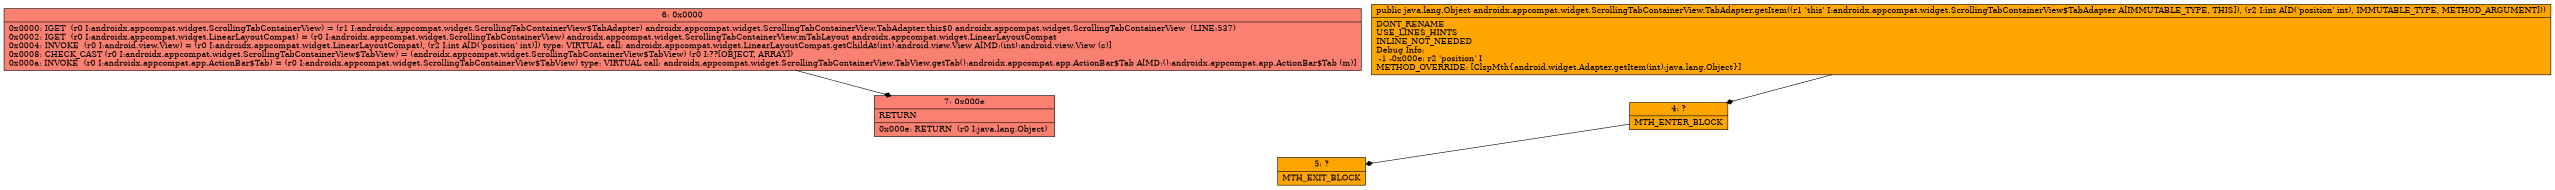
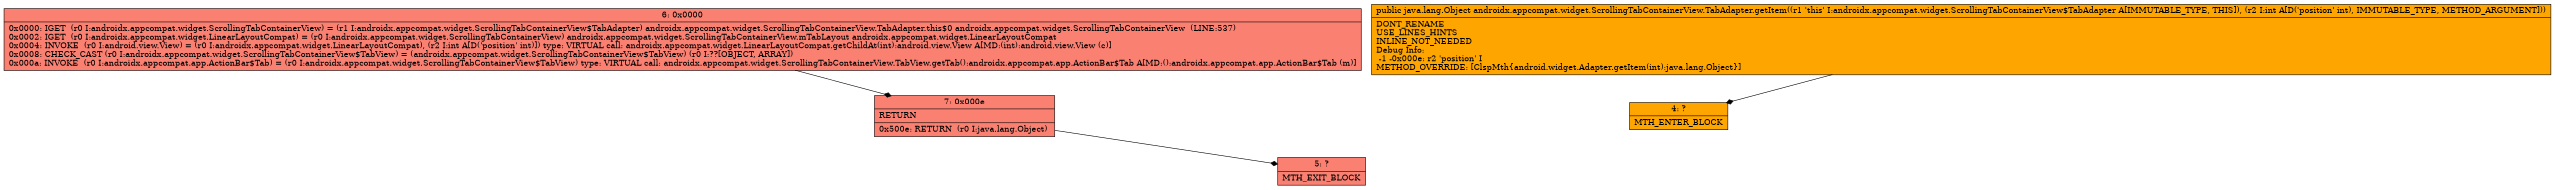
(965, 129) -> (965, 129)
(1501, 144) -> (1163, 147)
(1322, 171) -> (1322, 171)
